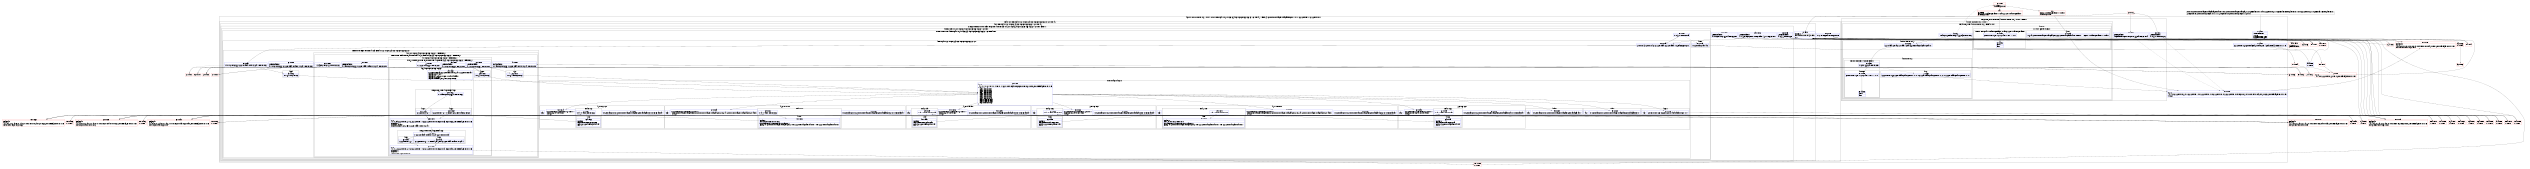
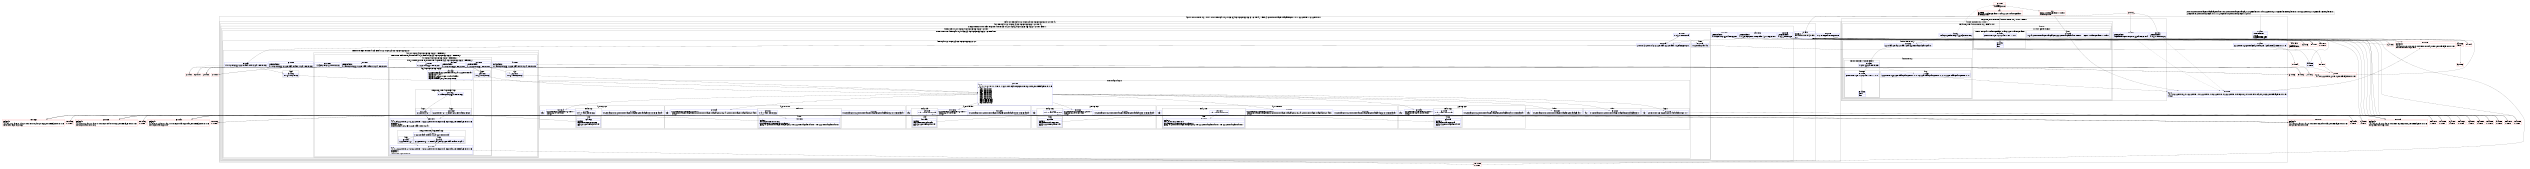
(2460, 46) -> (2459, 46)
